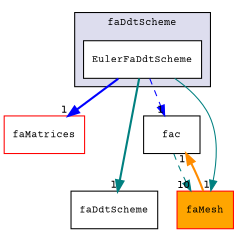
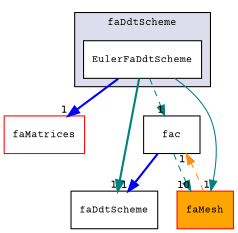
(156, 93) -> (156, 93)
none -> (146, 168)
(198, 177) -> (198, 177)
